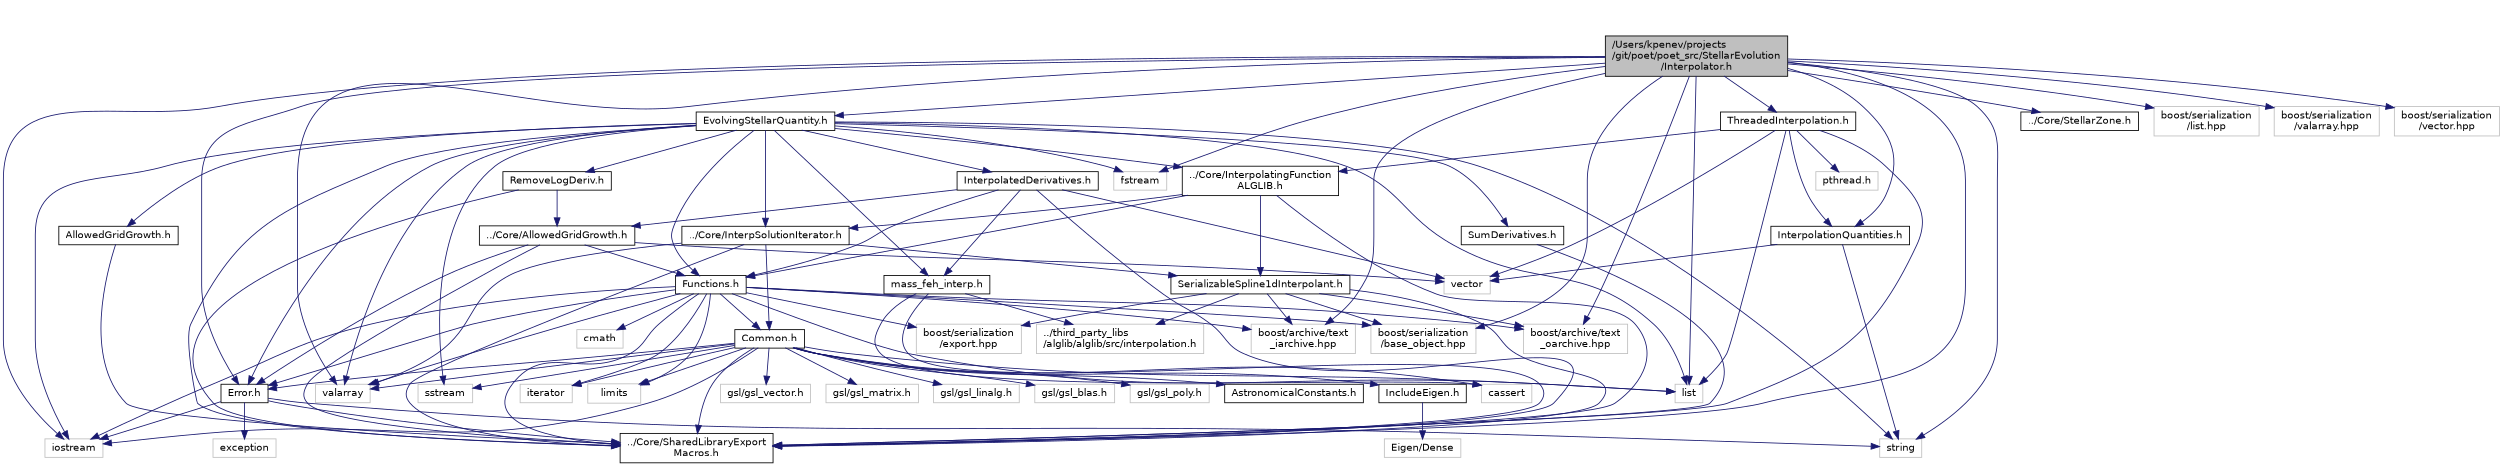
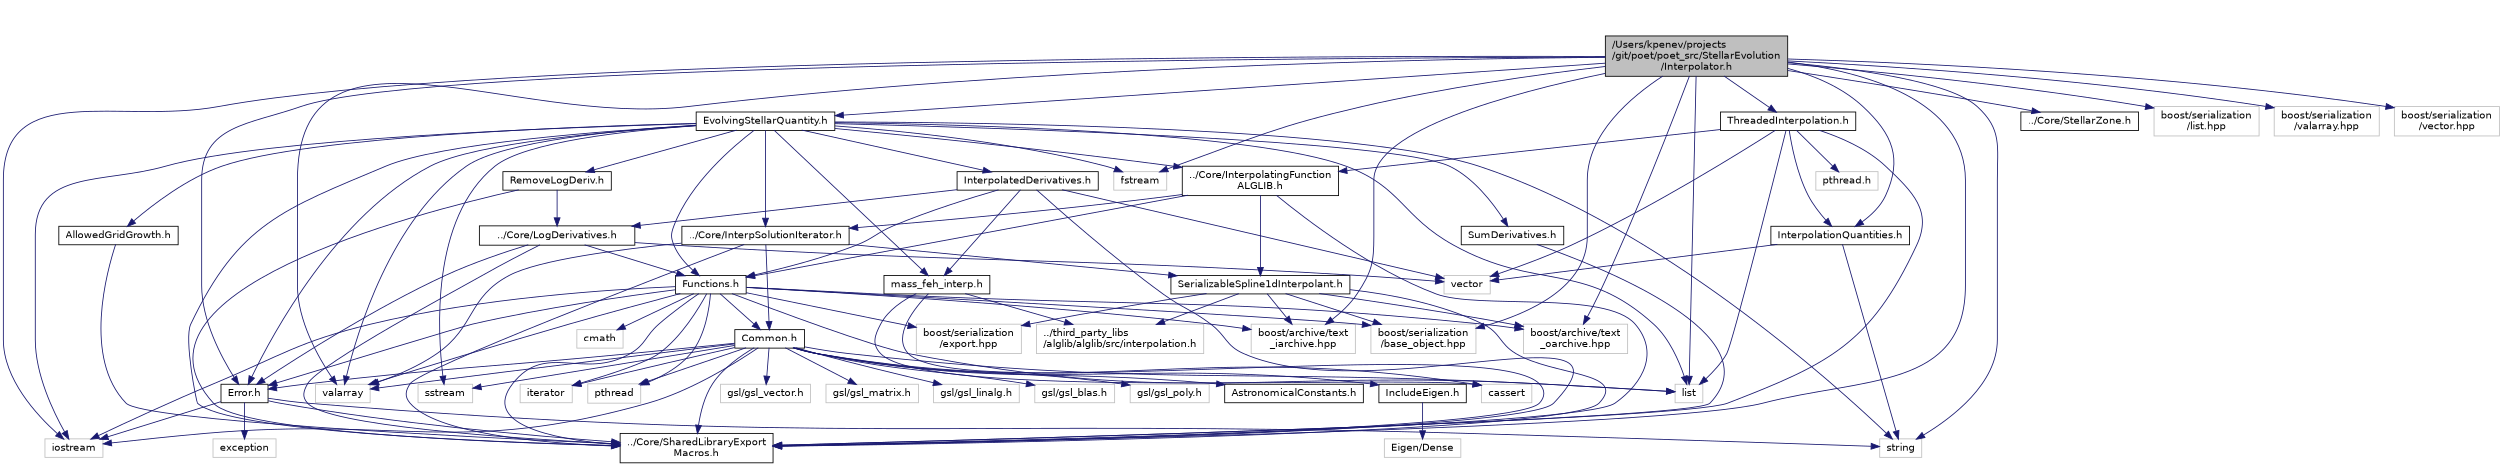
(557, 236) -> (557, 236)
(614, 393) -> (614, 393)
